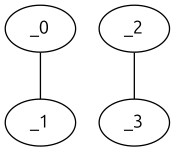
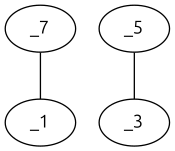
(40, 29) -> (40, 29)
(134, 29) -> (134, 29)
